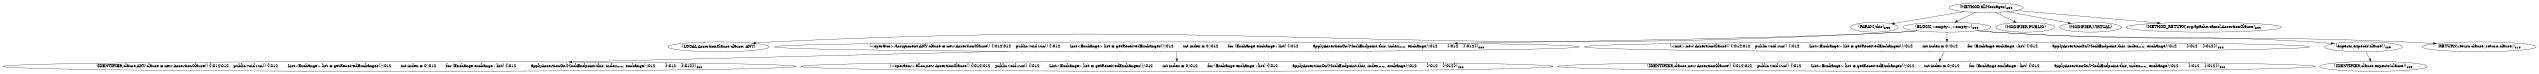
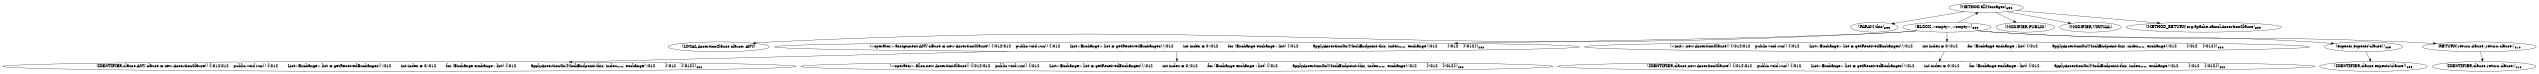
(1966, 17) -> (1967, 18)
none -> (2484, 66)
